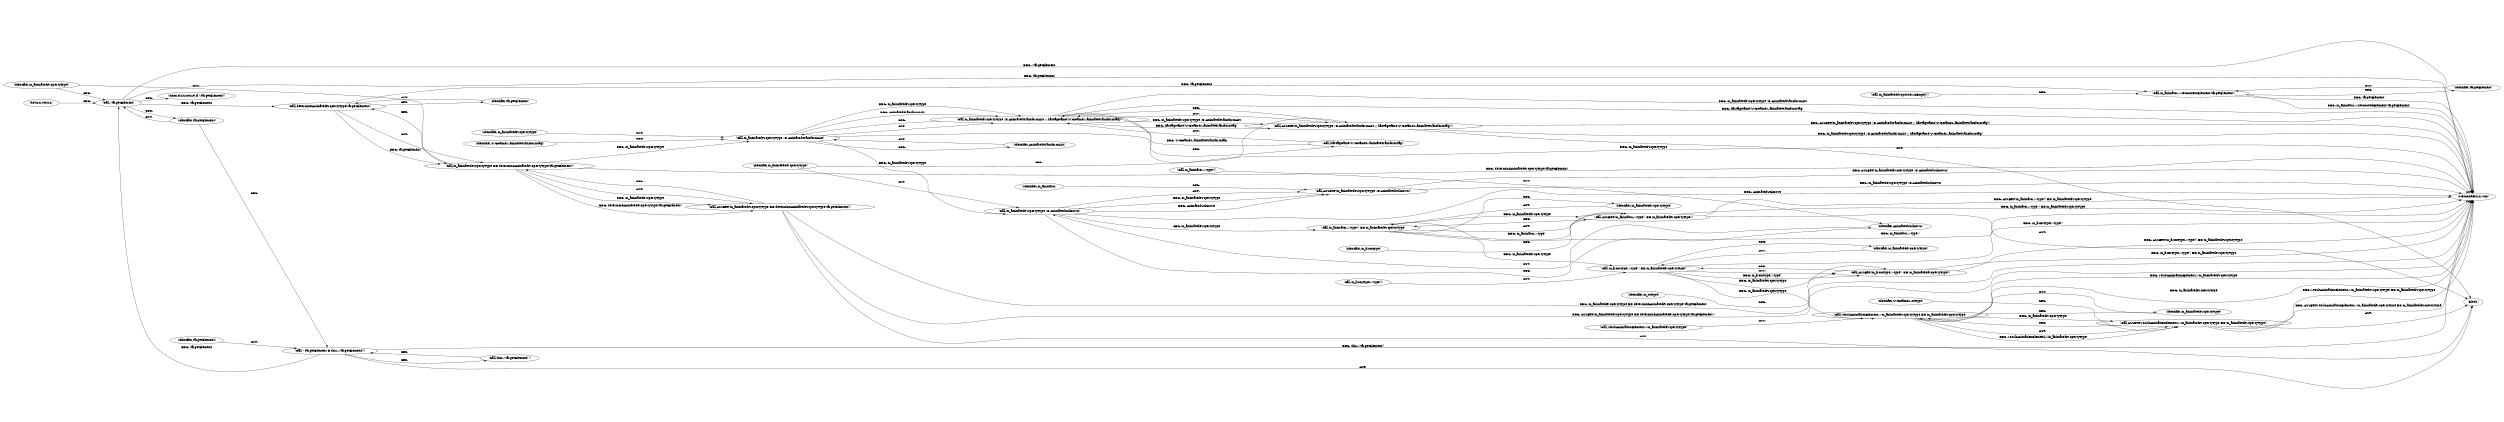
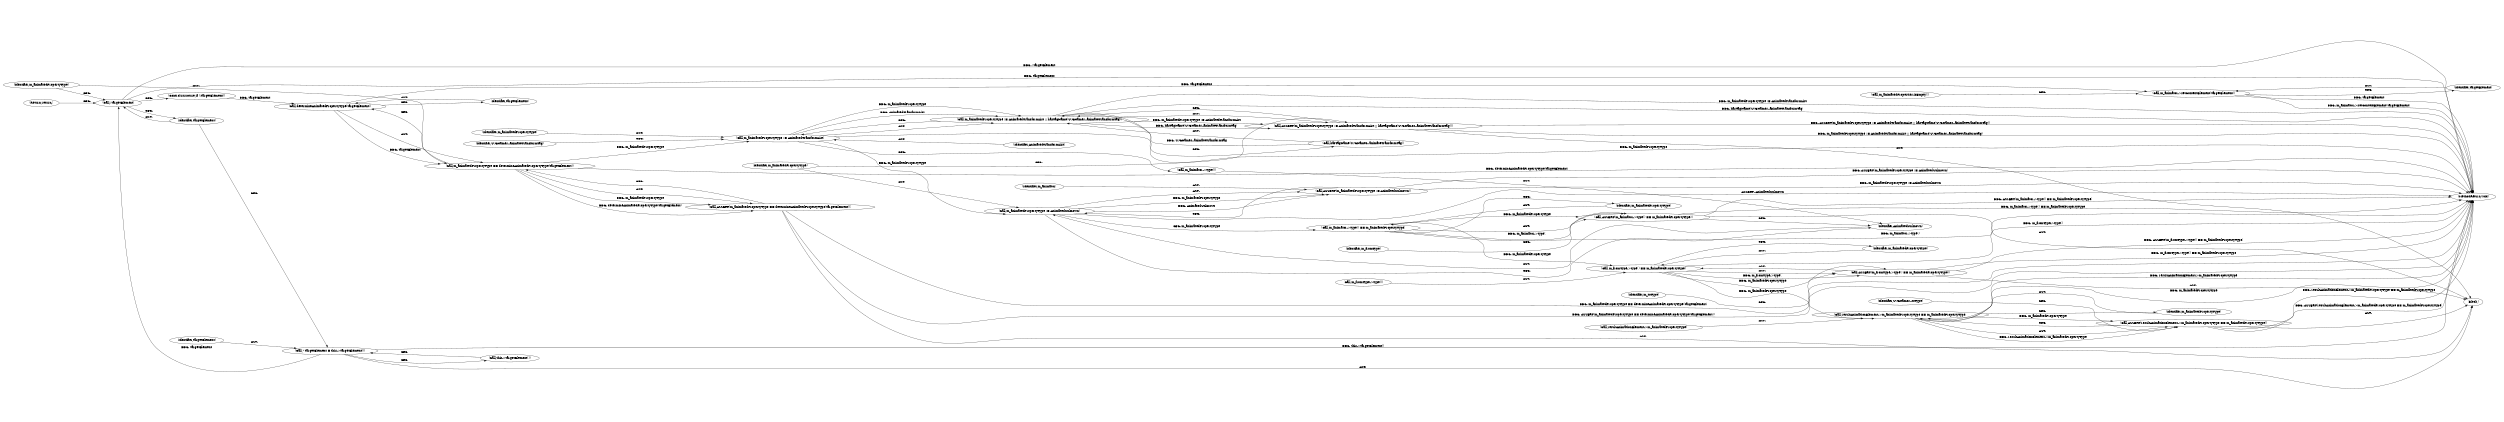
(206, 106) -> (259, 101)
(906, 150) -> (985, 153)
(1197, 185) -> (1197, 185)
(1763, 192) -> (1763, 192)
none -> (1218, 218)
(1504, 223) -> (1784, 222)
(1763, 267) -> (1763, 267)
none -> (2200, 288)
